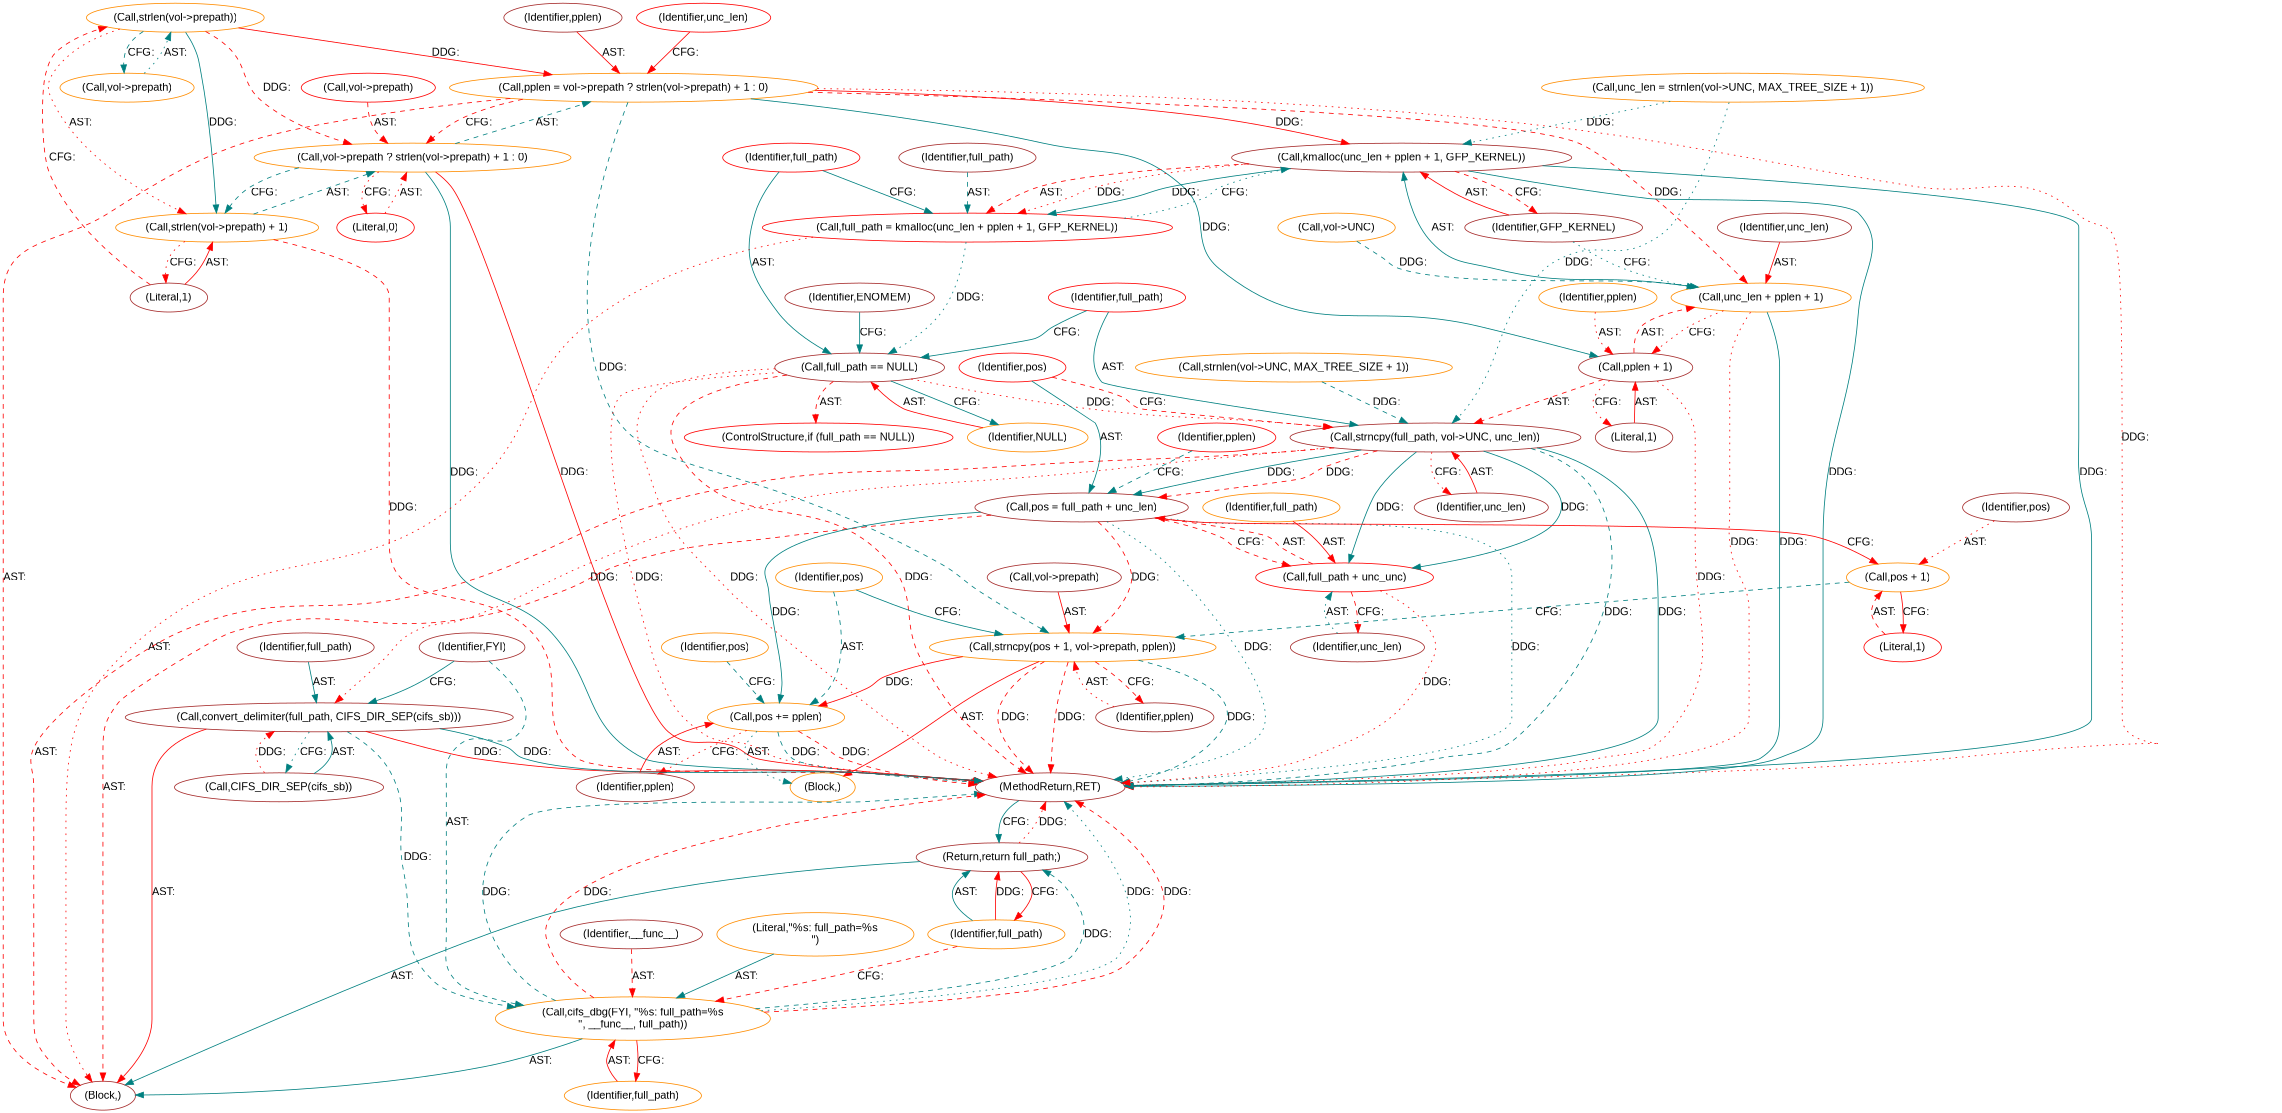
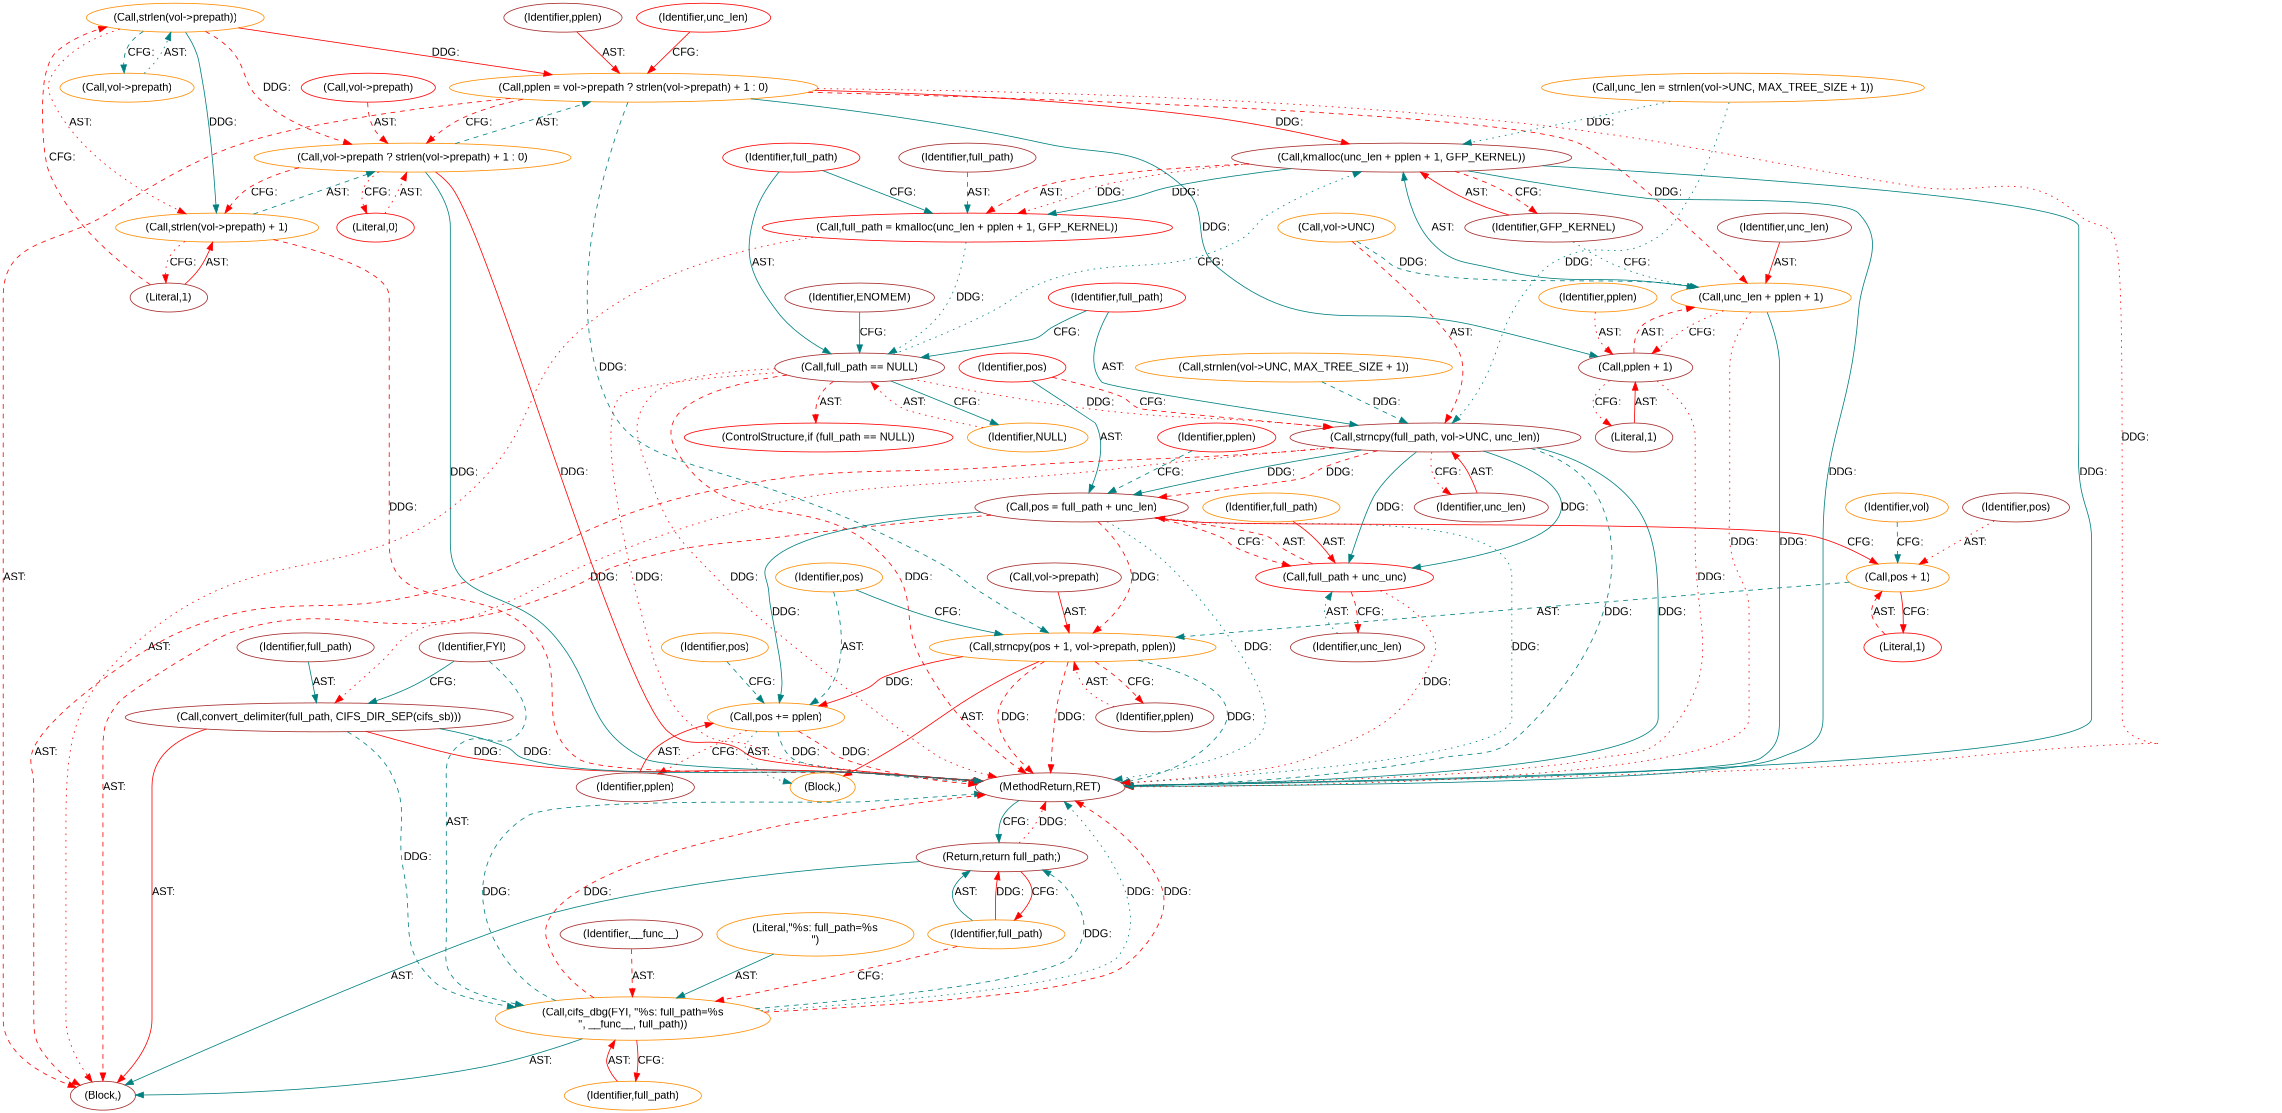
(261, 181) -> (261, 181)
(1204, 198) -> (1126, 266)
(1542, 400) -> (1429, 313)
(927, 415) -> (927, 415)
none -> (1897, 507)
(1550, 612) -> (1550, 612)
(279, 787) -> none
